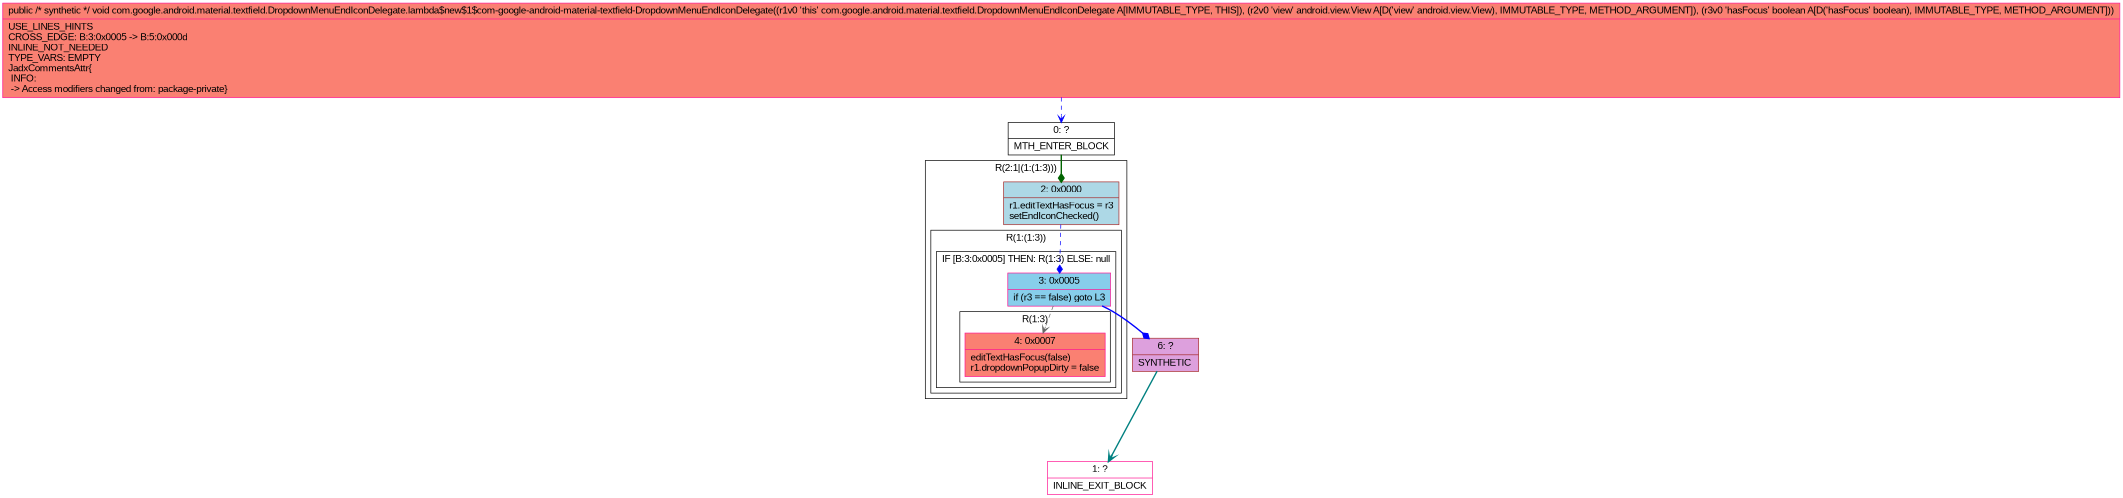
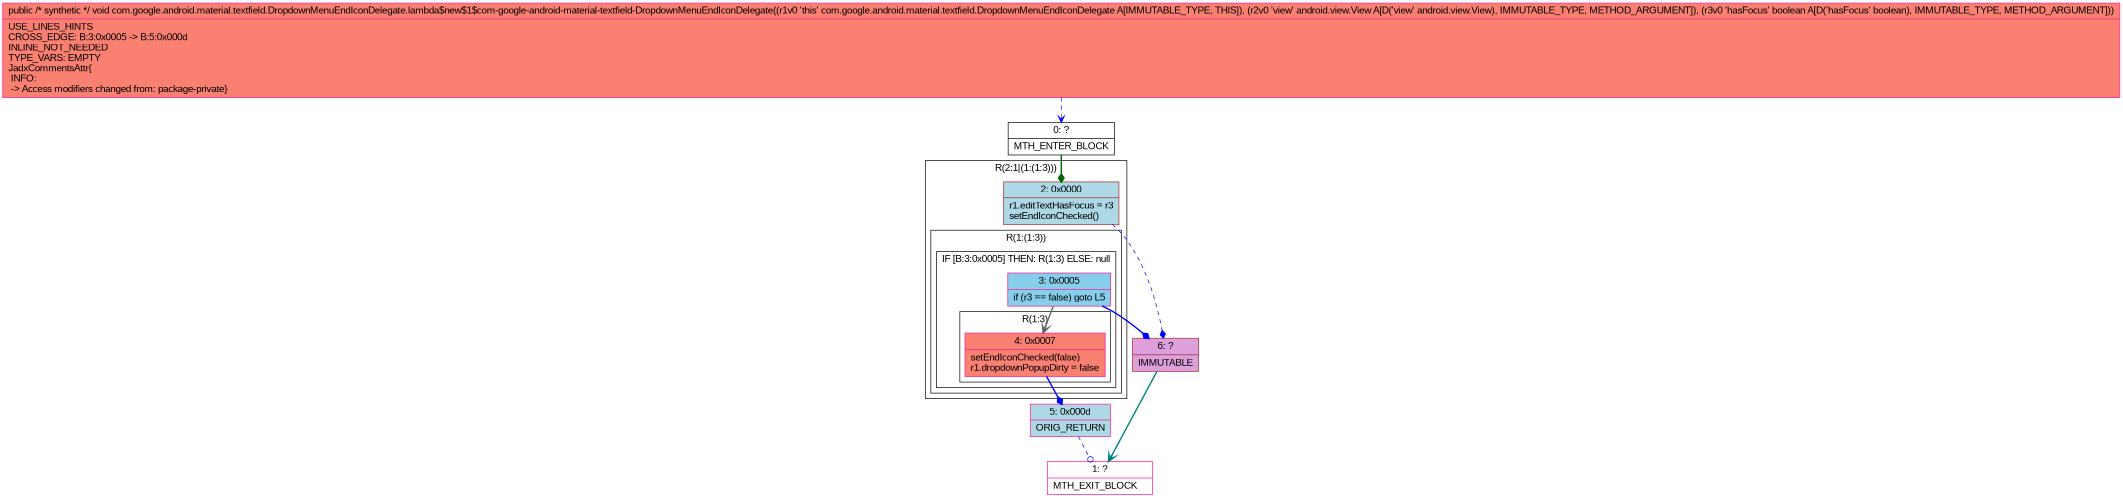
(1060, 245) -> (1145, 273)
(1059, 298) -> (1059, 298)
(1049, 316) -> (1049, 316)
(1021, 358) -> (1025, 358)
(1164, 363) -> (1166, 363)
none -> (1070, 420)
(1100, 486) -> (1095, 486)
